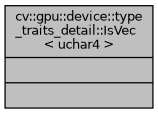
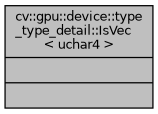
(76, 31) -> (73, 31)
